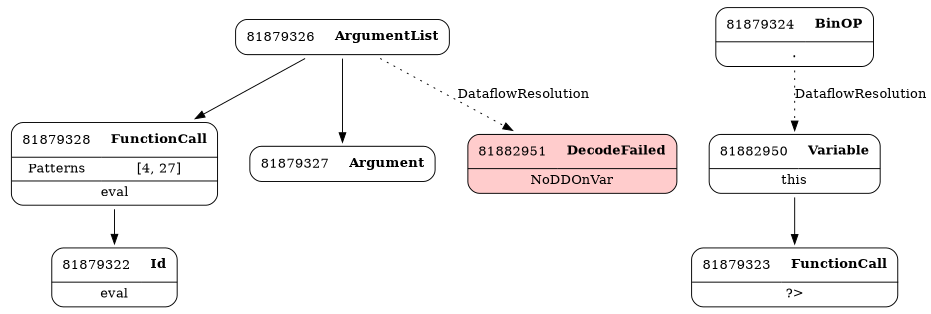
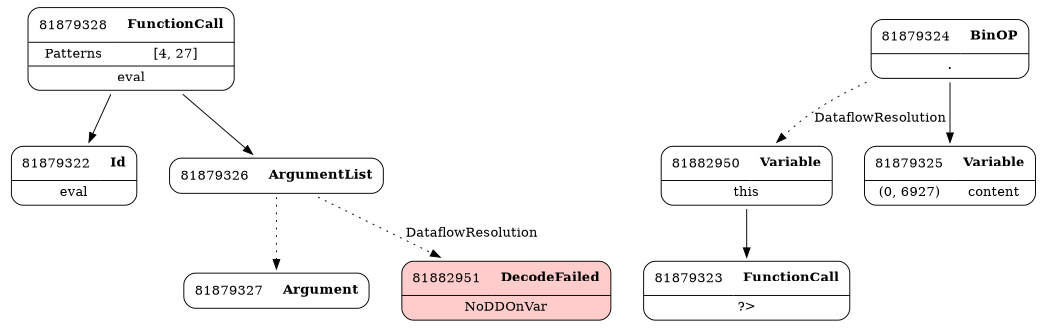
(254, 86) -> (214, 121)
(342, 96) -> (276, 228)
none -> (950, 176)
